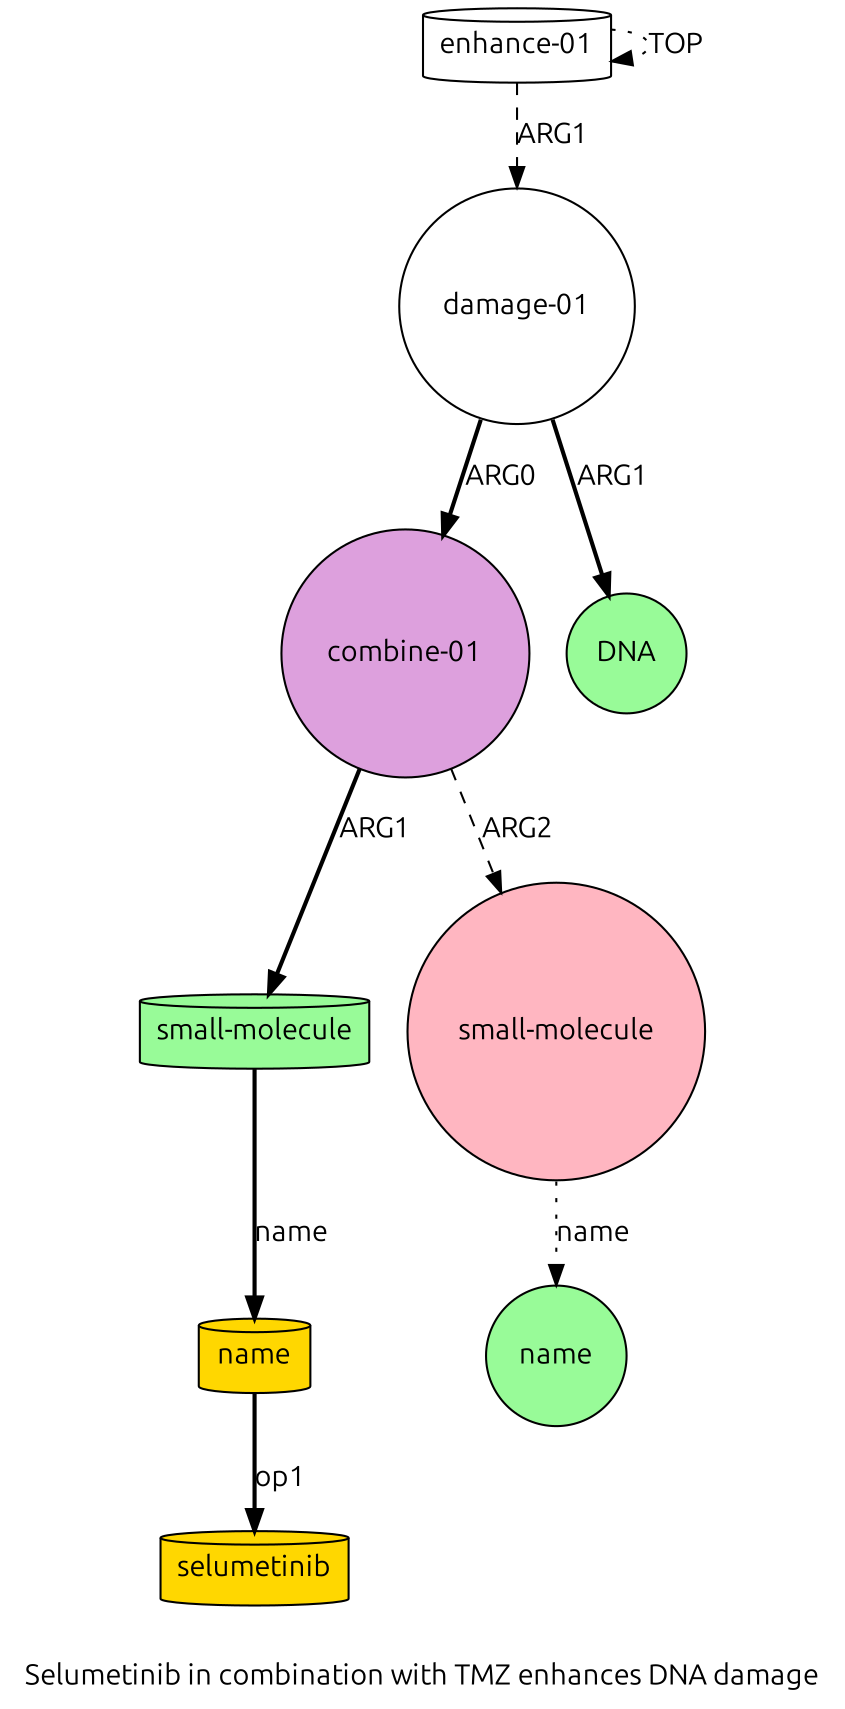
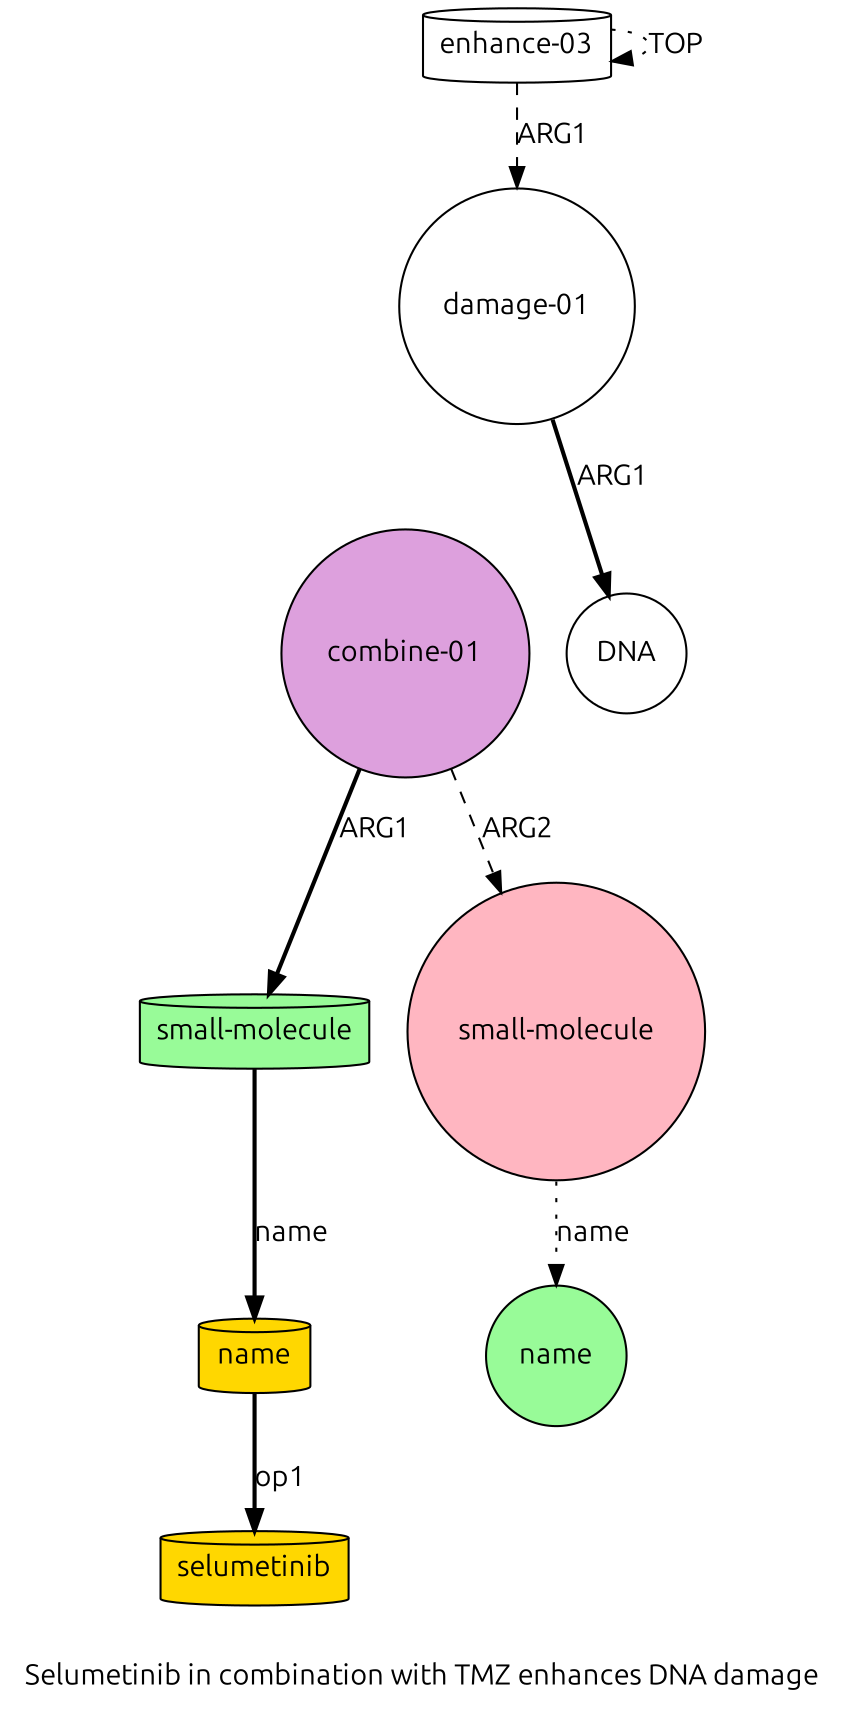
(517, 45) -> (517, 45)
(465, 467) -> none
(627, 653) -> (627, 653)
